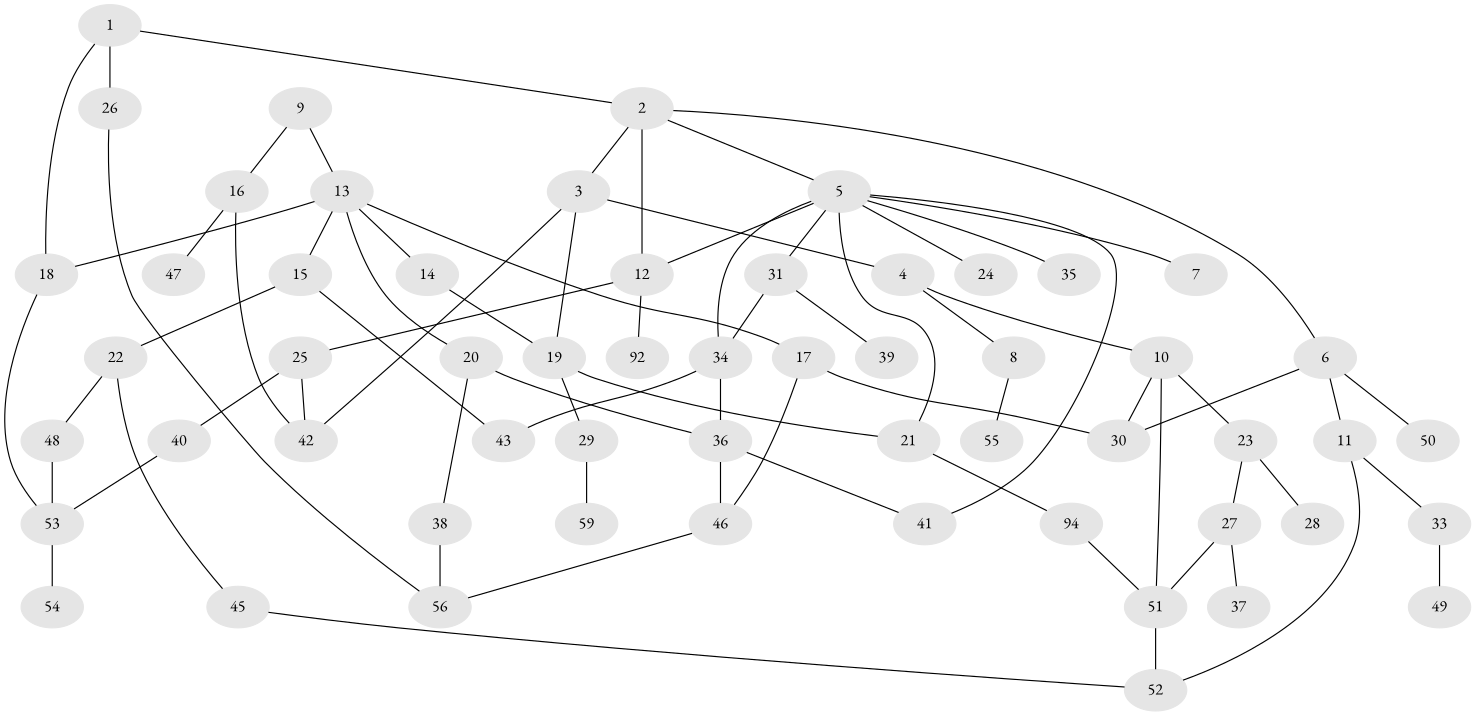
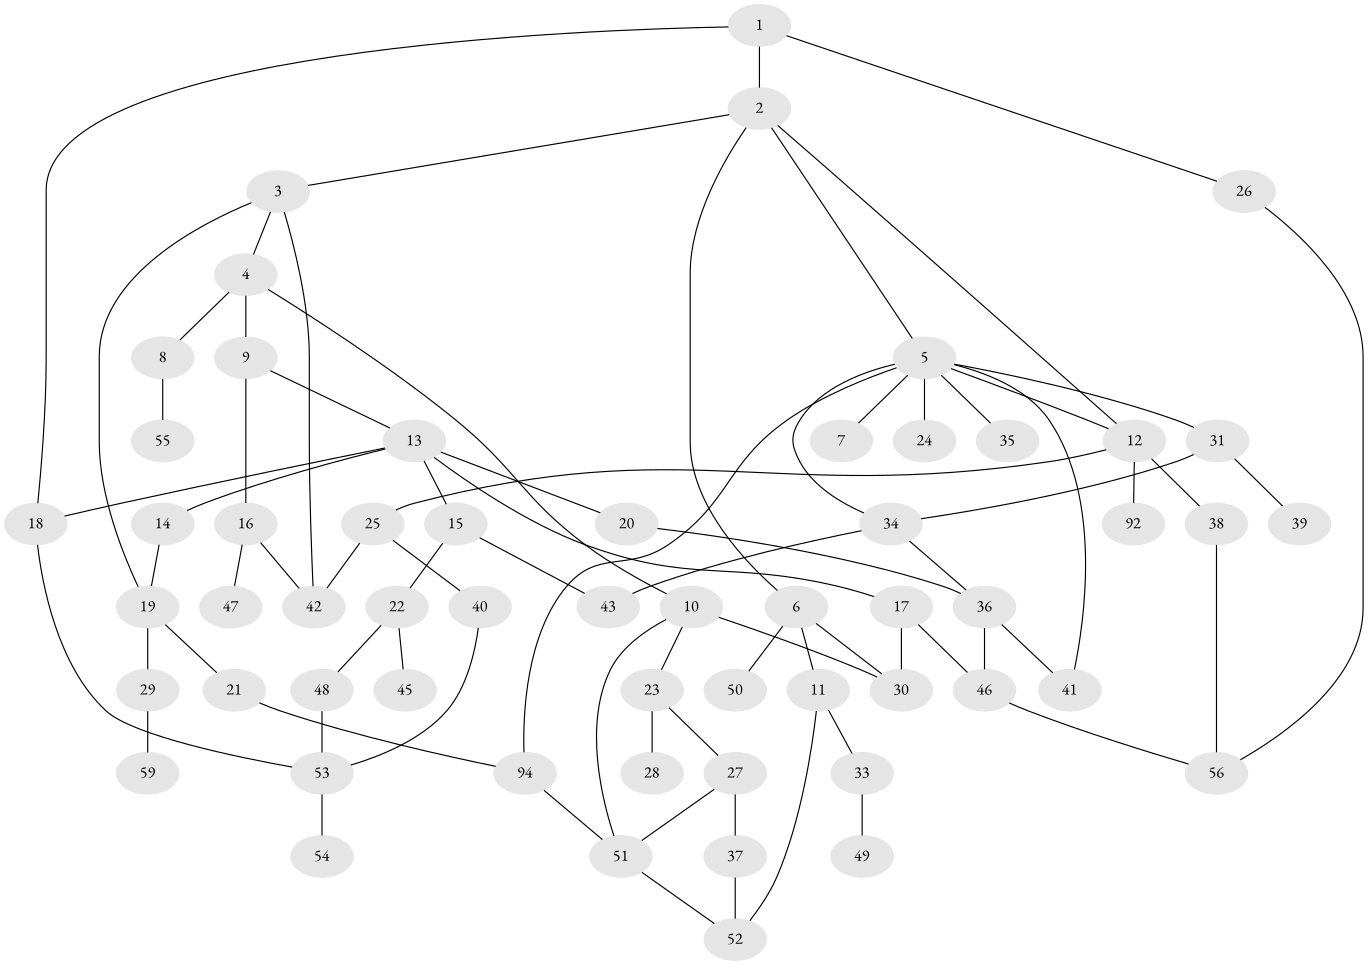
none -> (246, 316)
(896, 316) -> (671, 542)
(456, 441) -> (1176, 482)
(696, 655) -> (735, 898)
